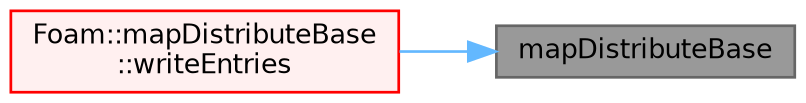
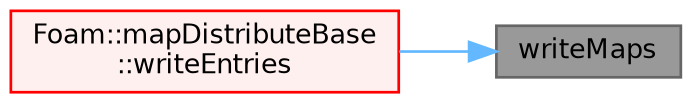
(646, 52) -> (589, 52)
